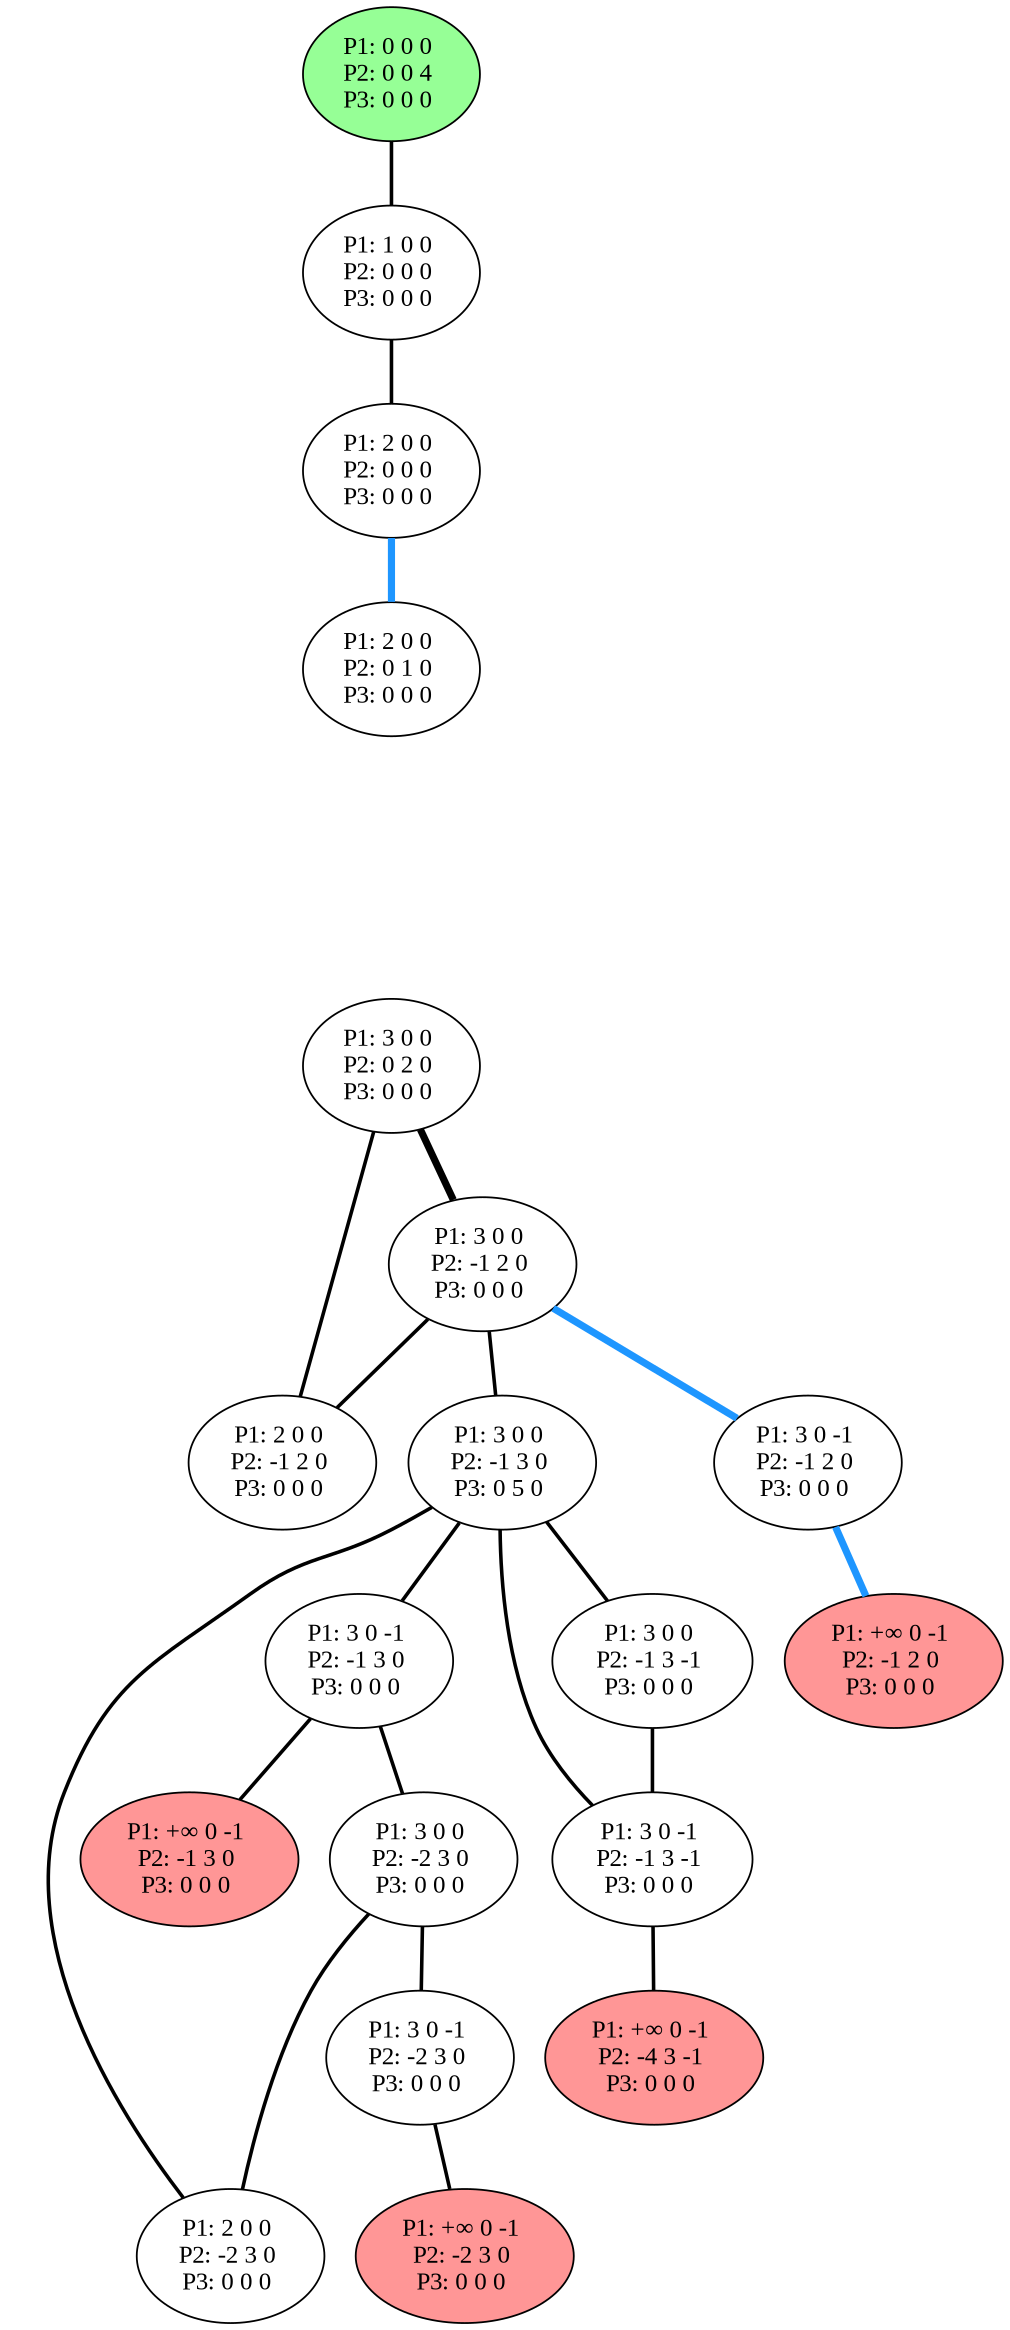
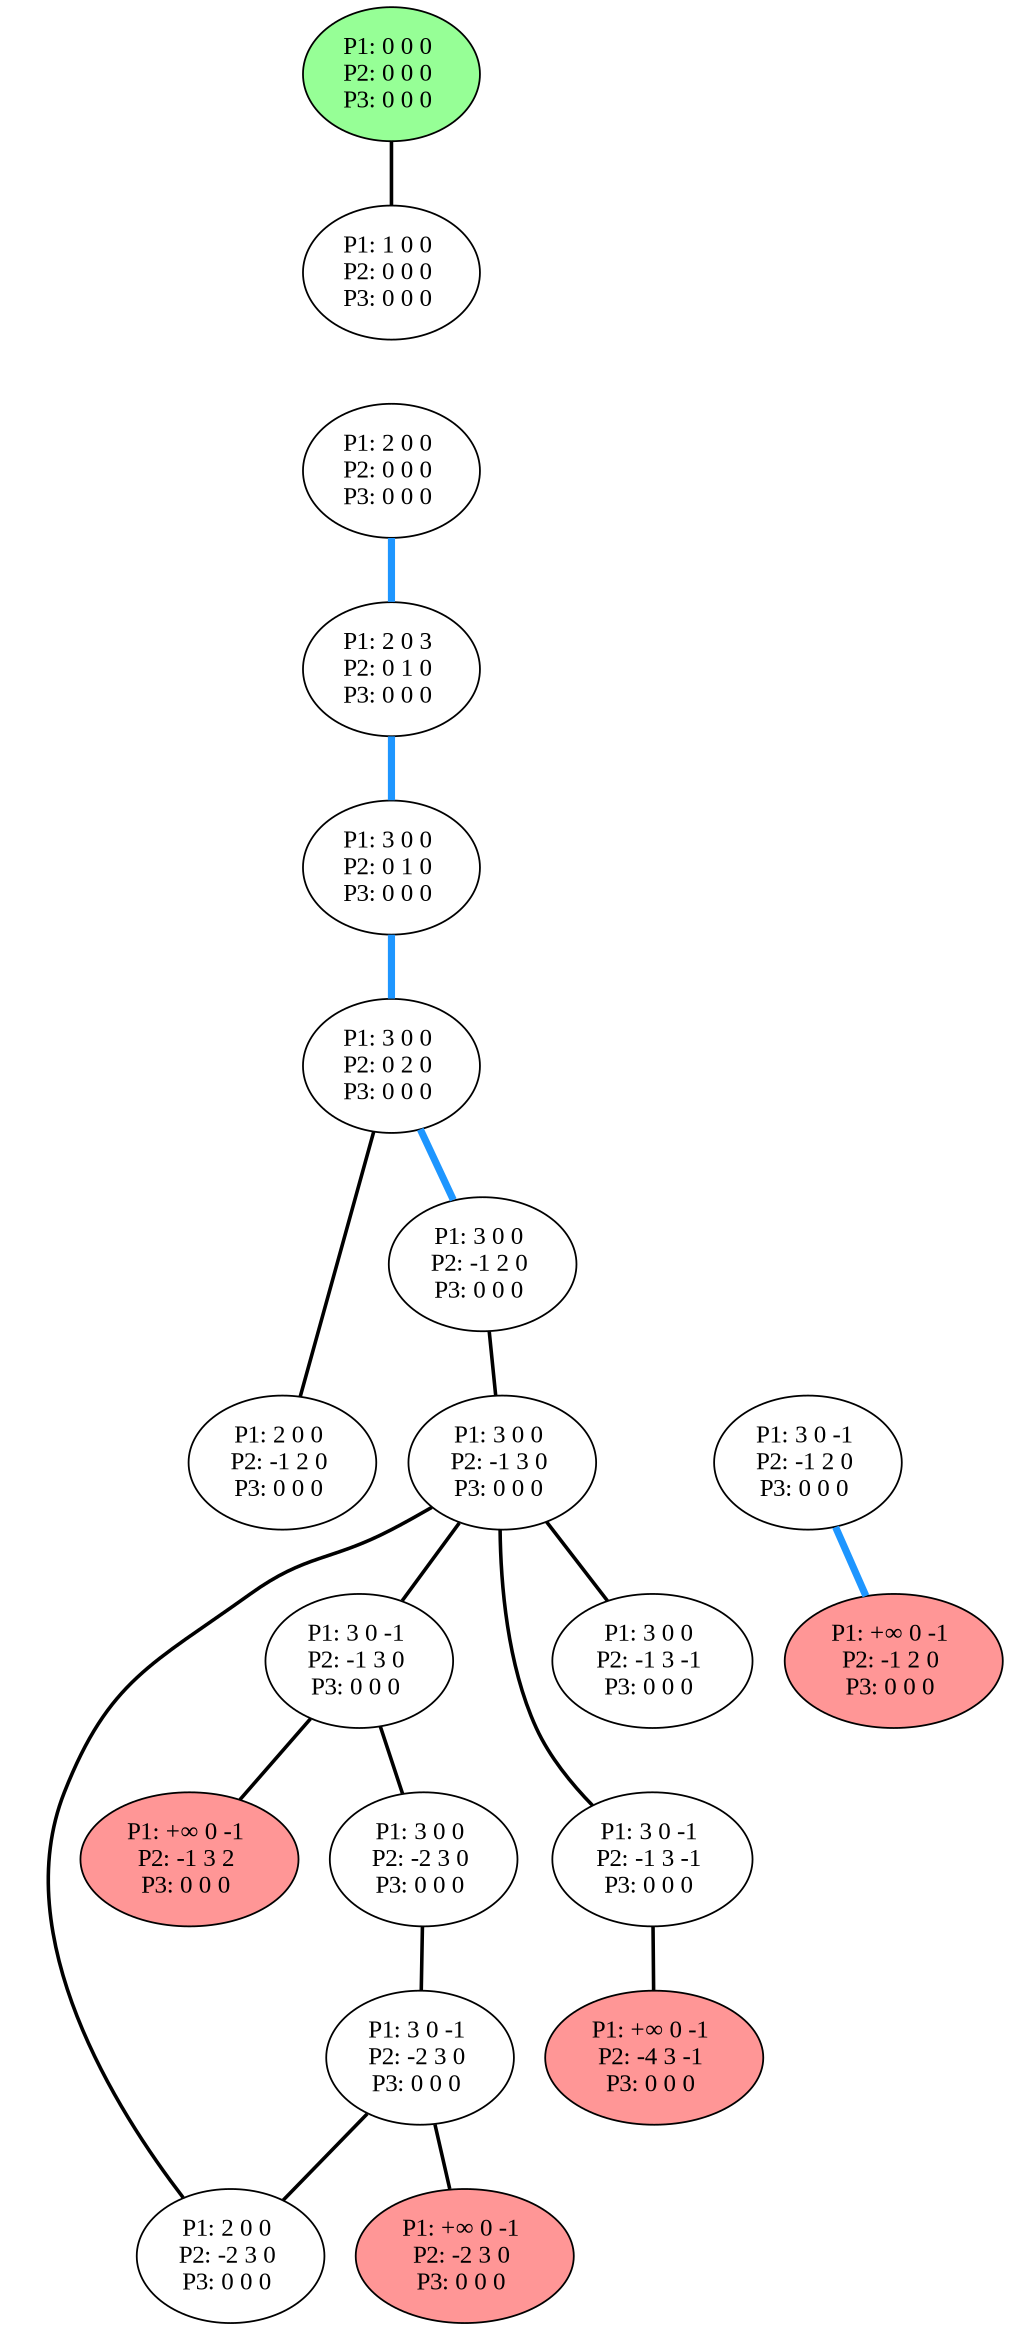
(391, 74) -> (391, 74)
(391, 372) -> none
(391, 669) -> (391, 669)
none -> (391, 868)
(437, 1165) -> (437, 1165)
(382, 1363) -> none
(645, 1363) -> none
(502, 1463) -> (502, 1463)
(652, 1760) -> none
(189, 1859) -> (189, 1859)
(286, 2043) -> (325, 2157)
